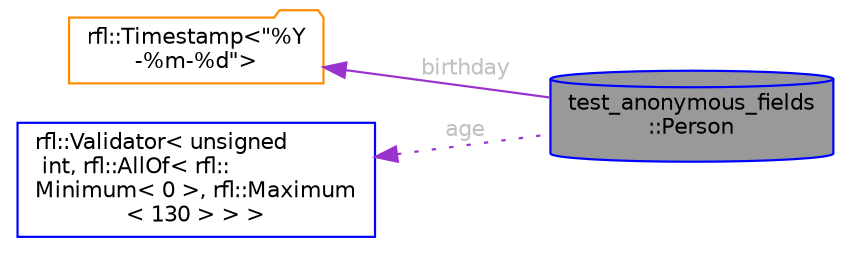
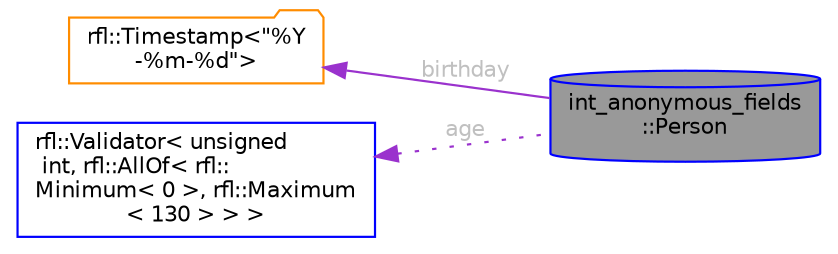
(692, 116) -> (685, 116)
